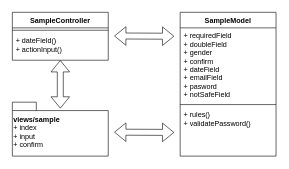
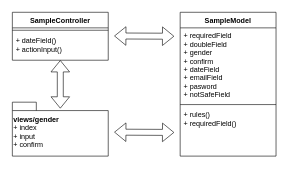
(200, 115) -> (200, 115)
(36, 132) -> (37, 132)
